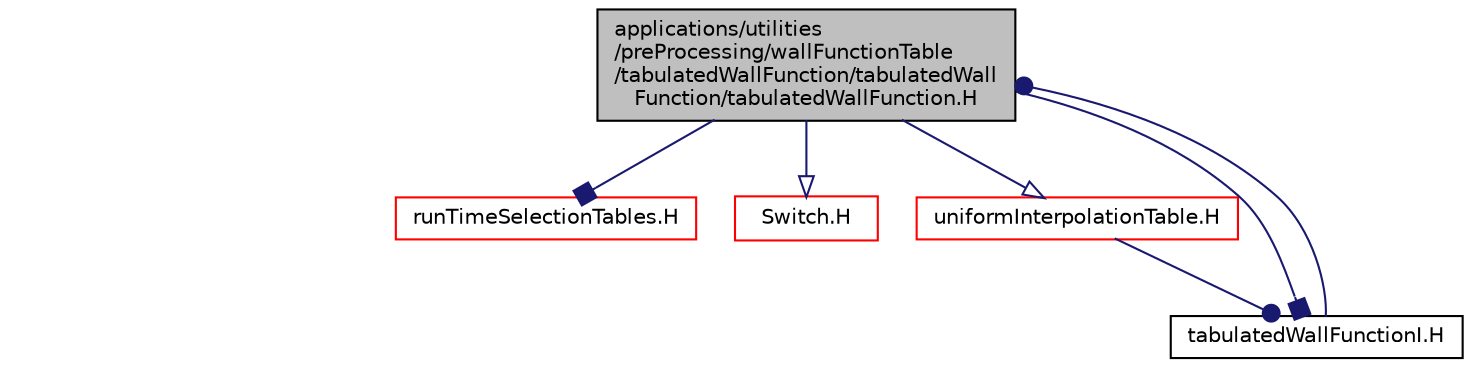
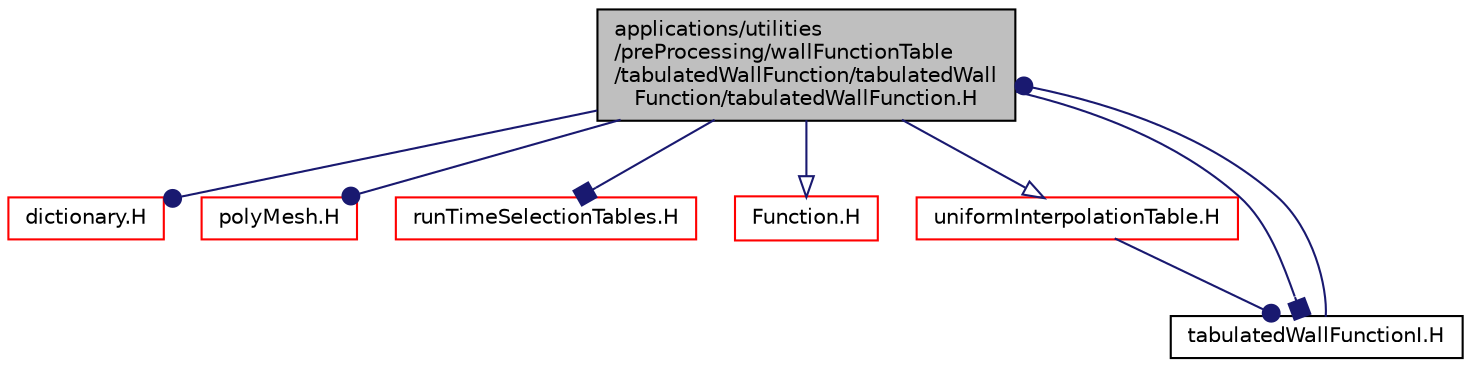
none -> (86, 218)
none -> (279, 218)
(806, 218) -> (806, 218)
